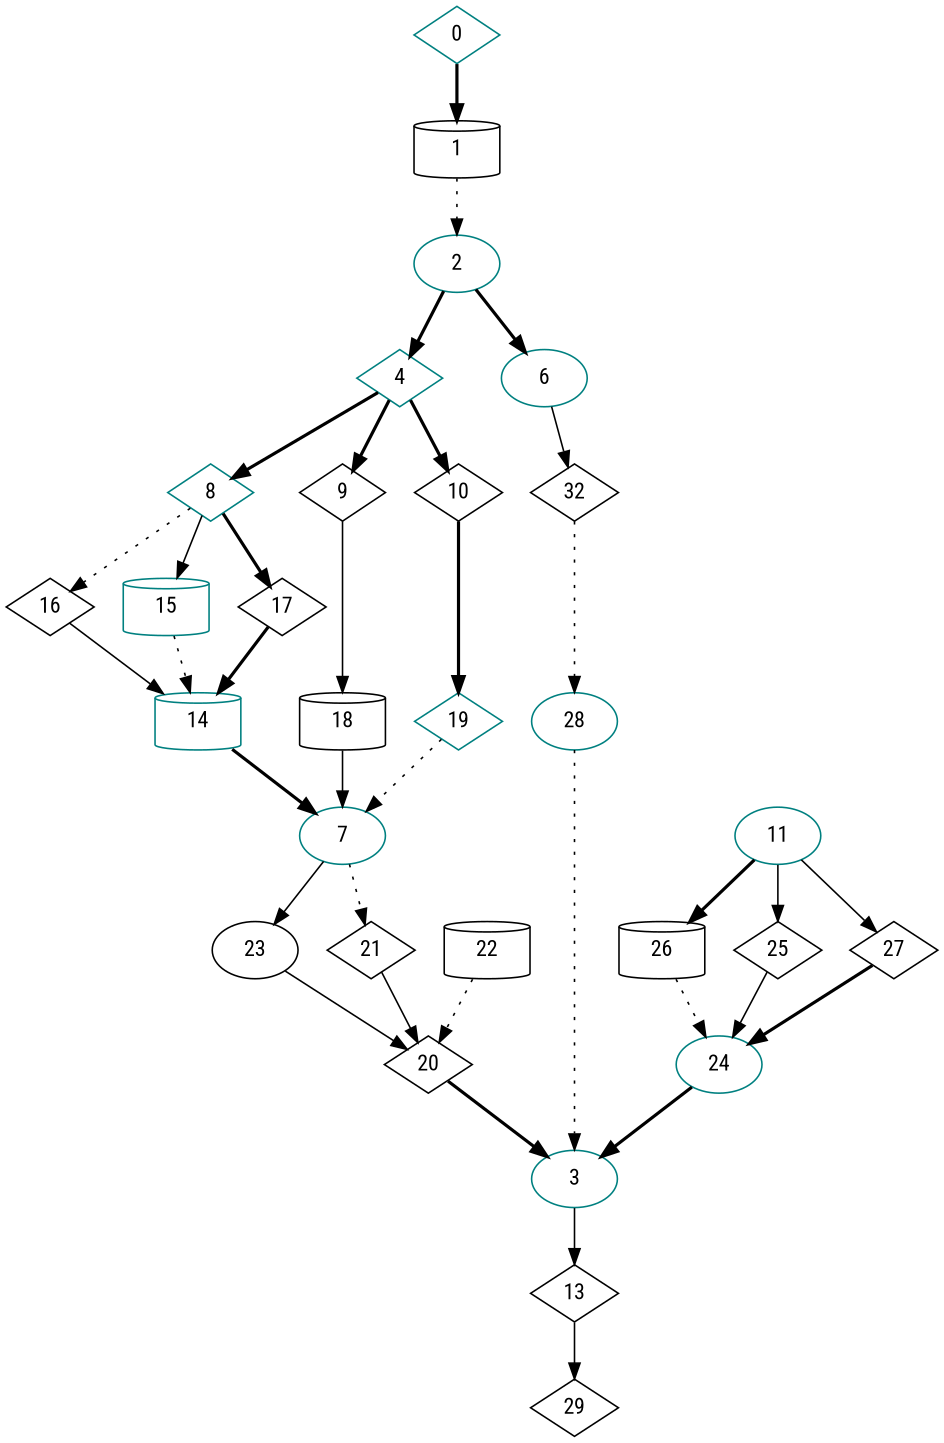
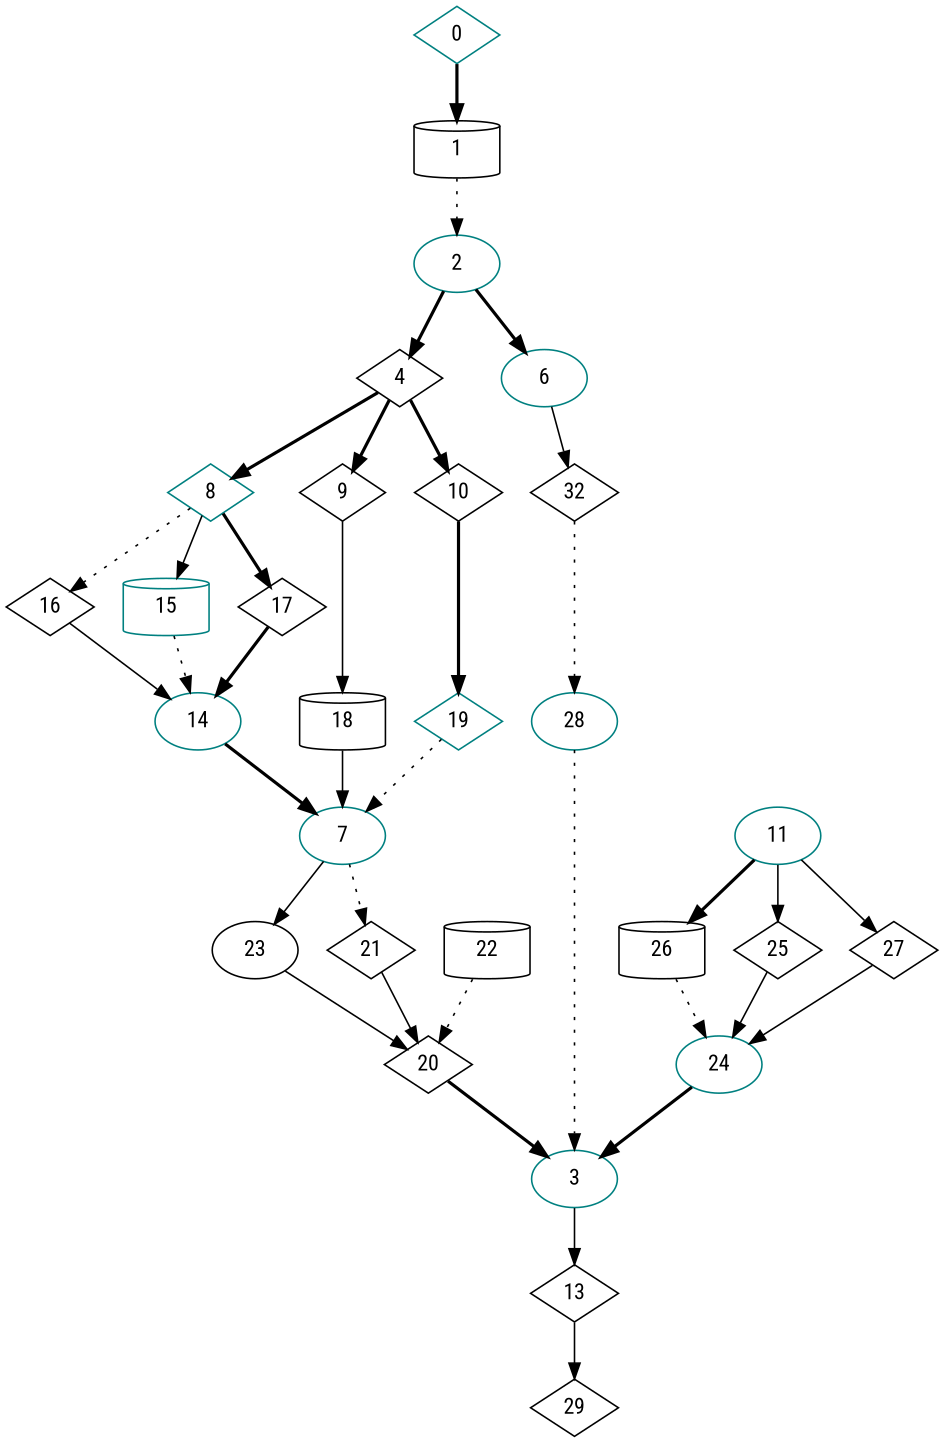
(400, 378) -> (400, 378)
(198, 721) -> (198, 721)
(818, 1000) -> (818, 1000)
